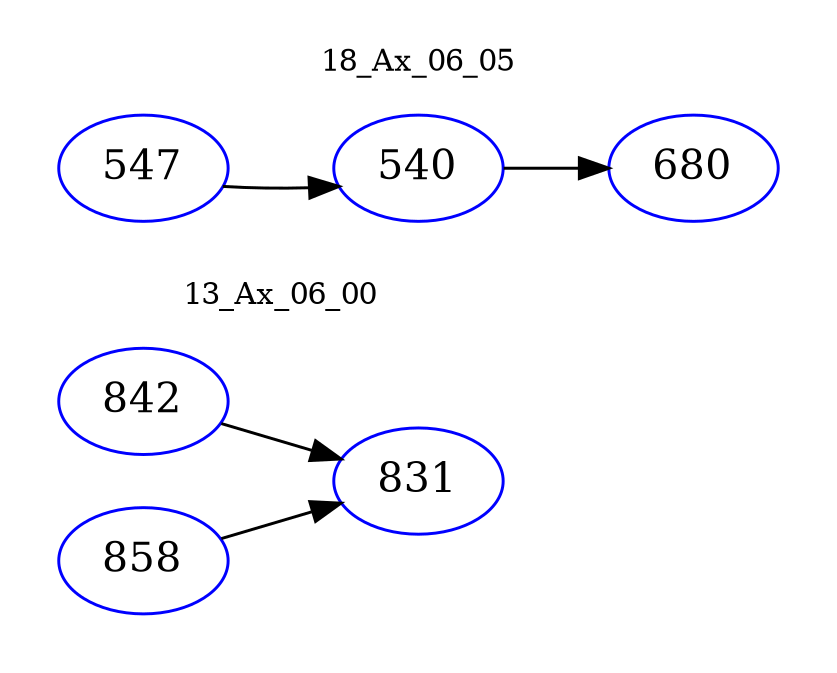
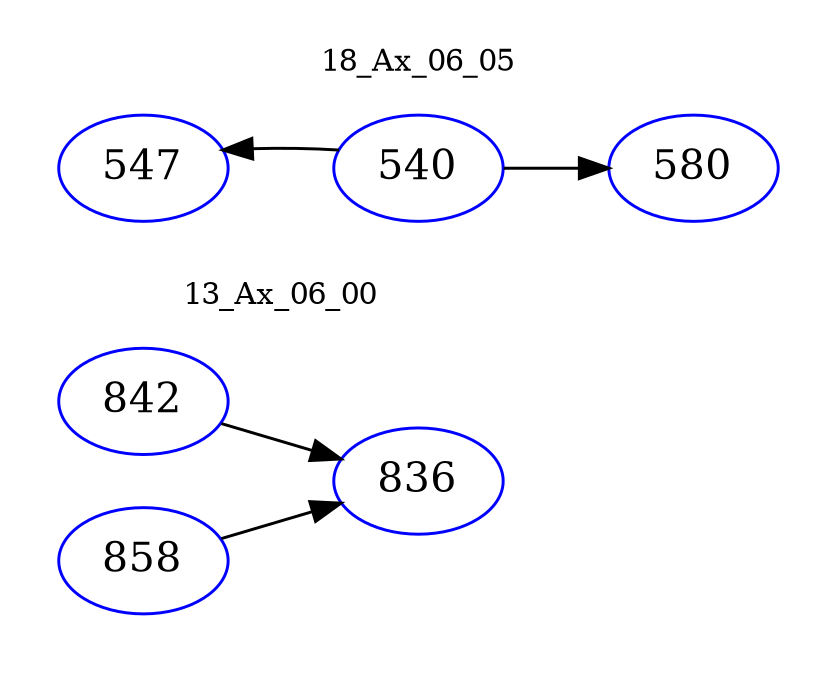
(694, 168) -> (694, 168)
(266, 188) -> (296, 148)
(418, 481) -> (418, 481)
